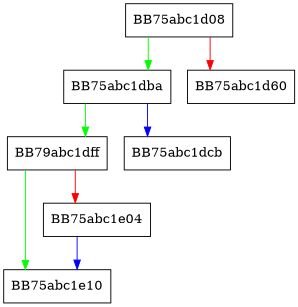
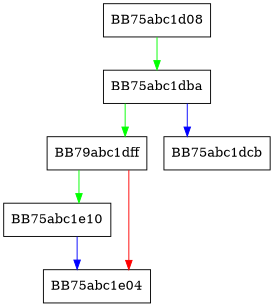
(241, 87) -> none
(77, 248) -> (77, 248)
